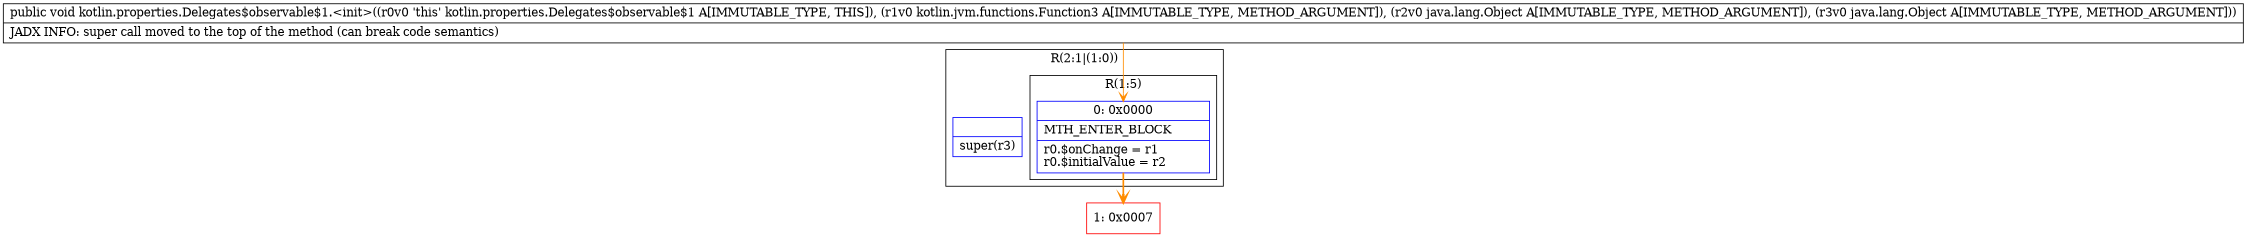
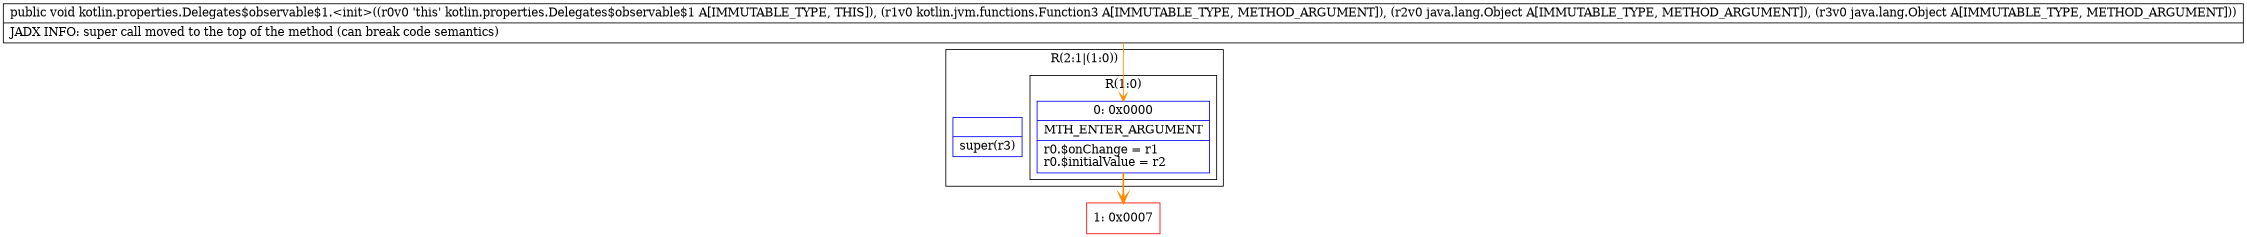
(1123, 85) -> (1123, 85)
(1108, 130) -> (1123, 130)
